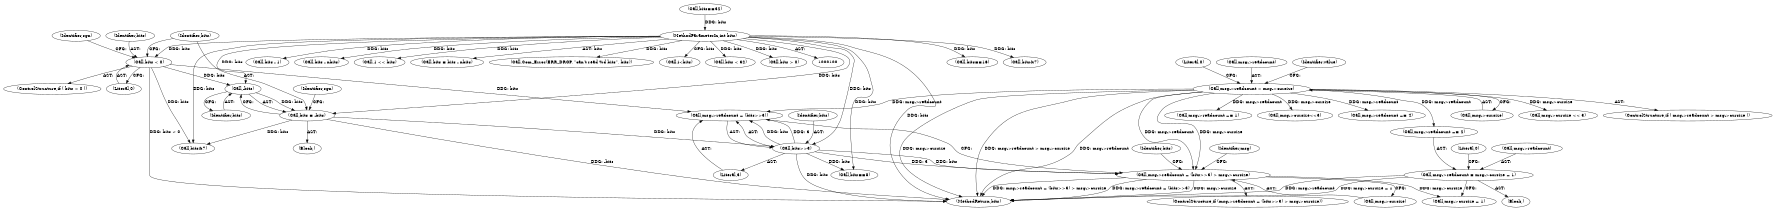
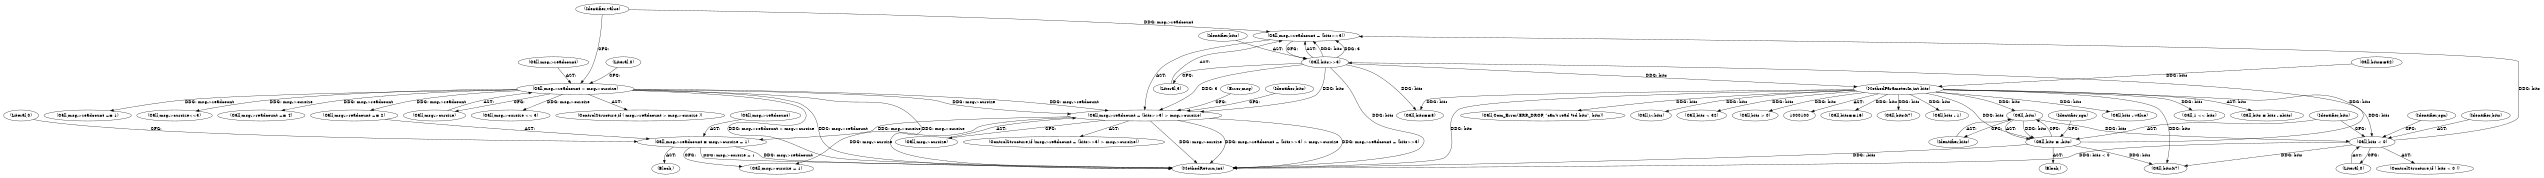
(704, 49) -> (1737, 102)
(851, 54) -> (1601, 75)
(322, 62) -> (2129, 116)
(195, 76) -> (2191, 137)
(981, 93) -> (948, 17)
none -> (923, 122)
(736, 132) -> (1293, 49)
(967, 148) -> (1162, 76)
(1235, 148) -> (1240, 89)
(773, 162) -> (1189, 76)
(979, 202) -> (1203, 169)
